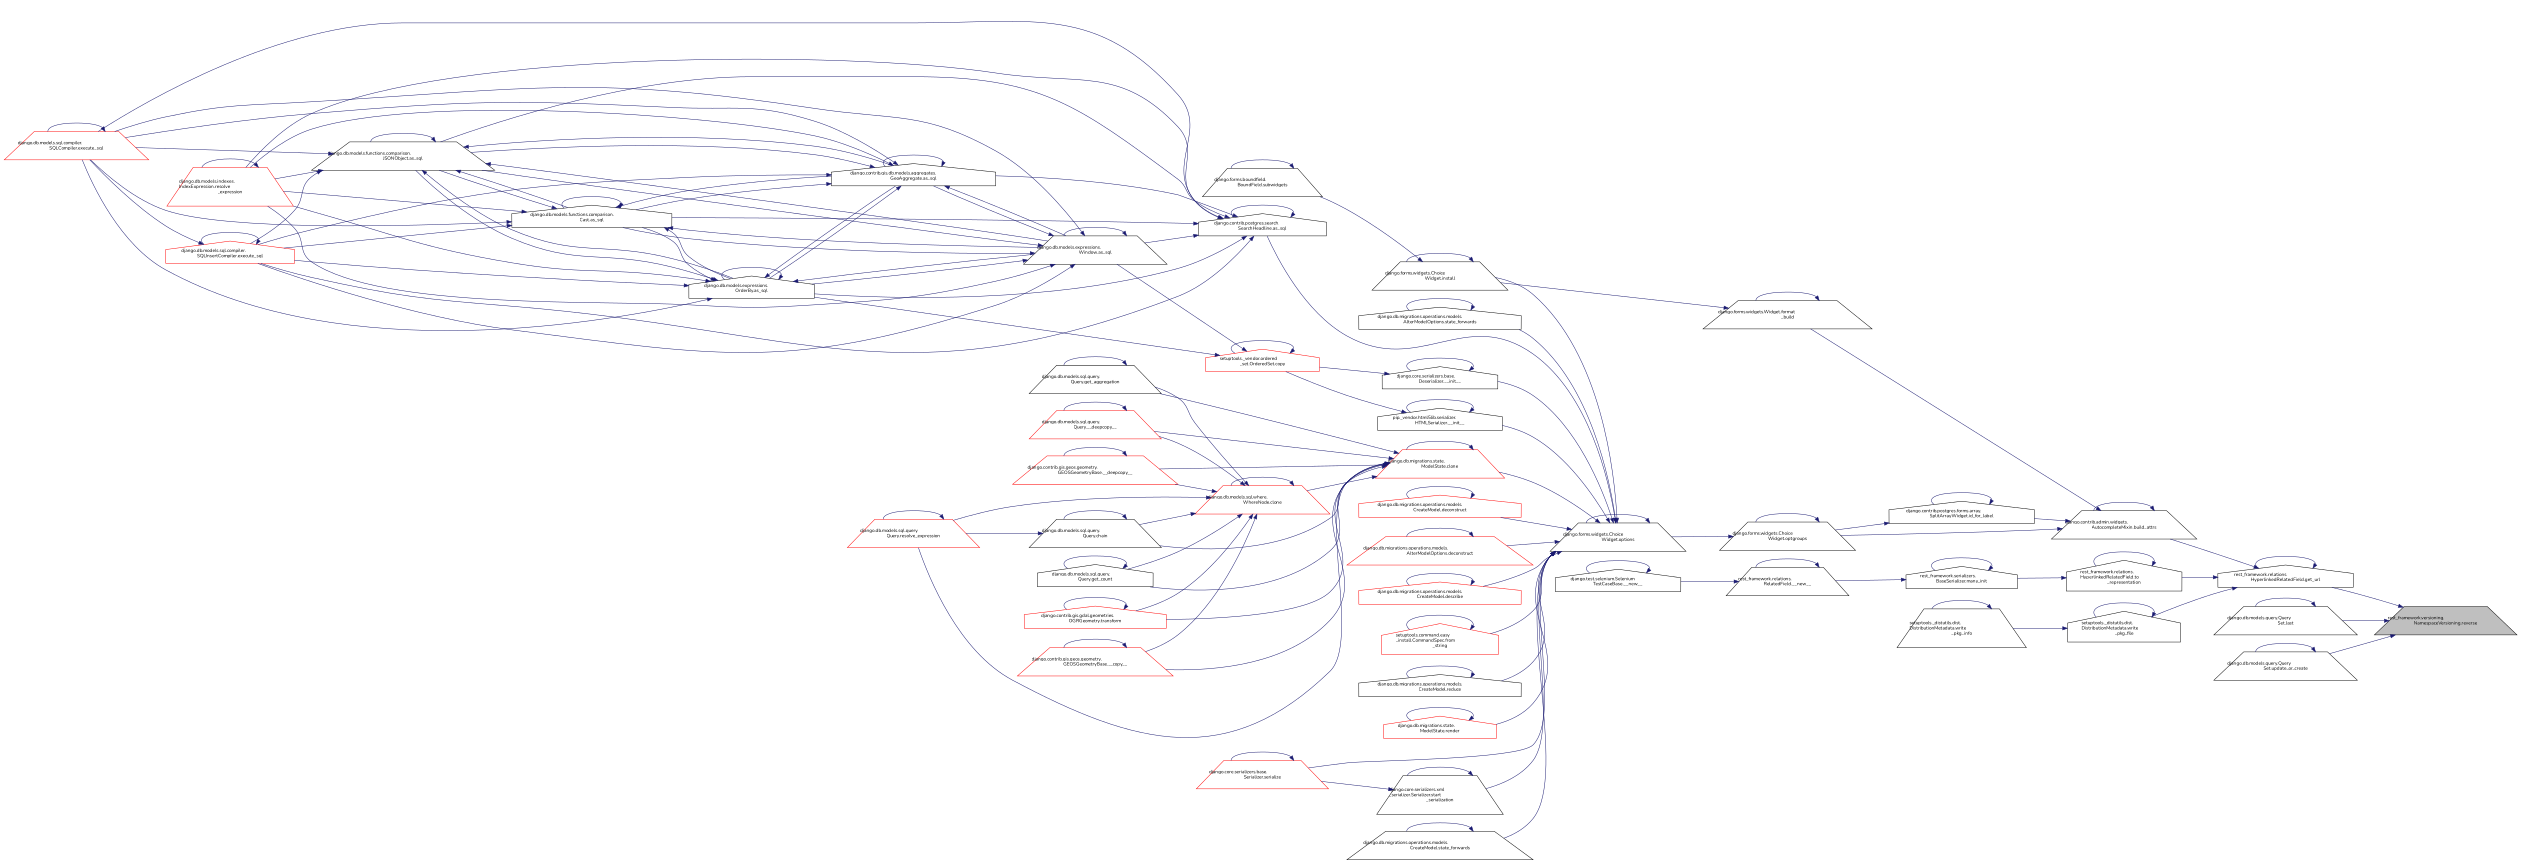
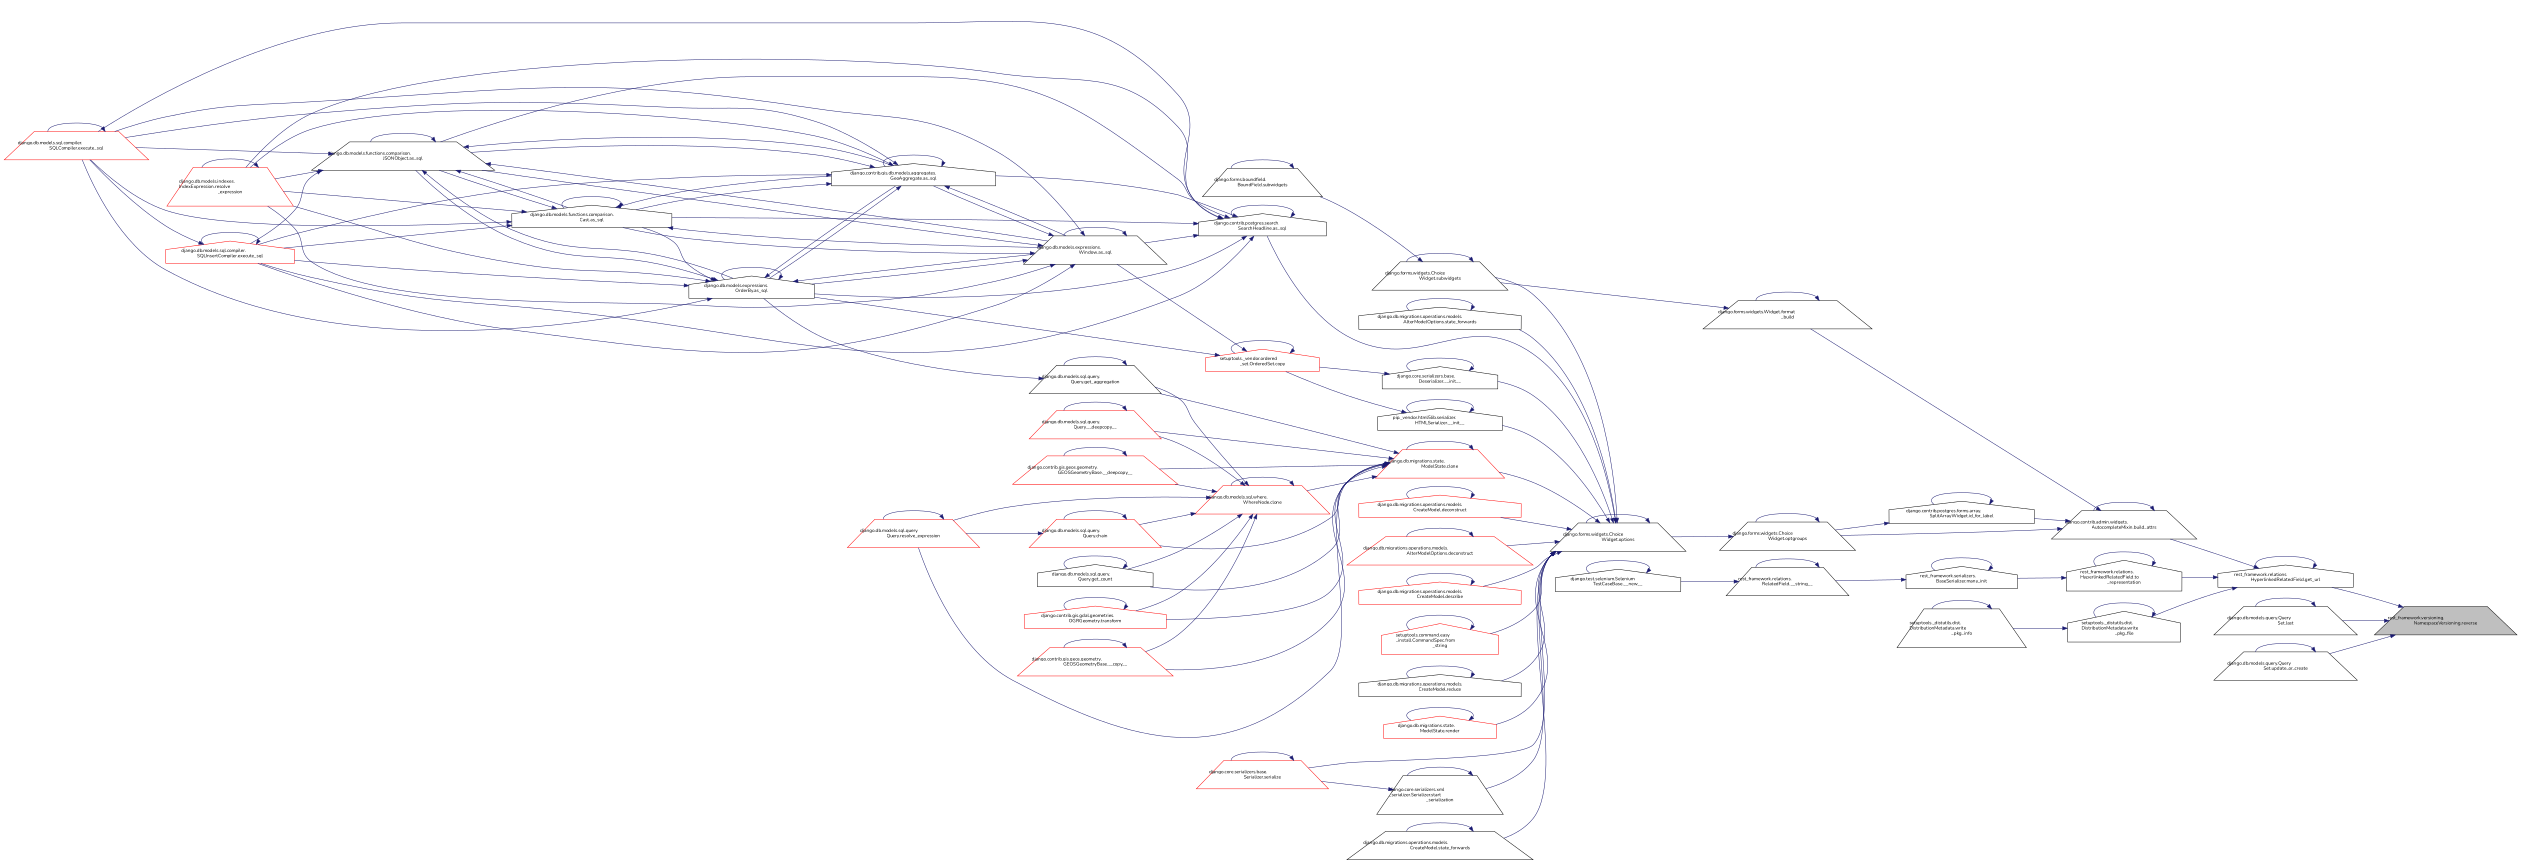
(694, 261) -> (894, 360)
(1440, 276) -> (1440, 276)
(1095, 533) -> (1095, 533)
(1788, 582) -> (1788, 582)
